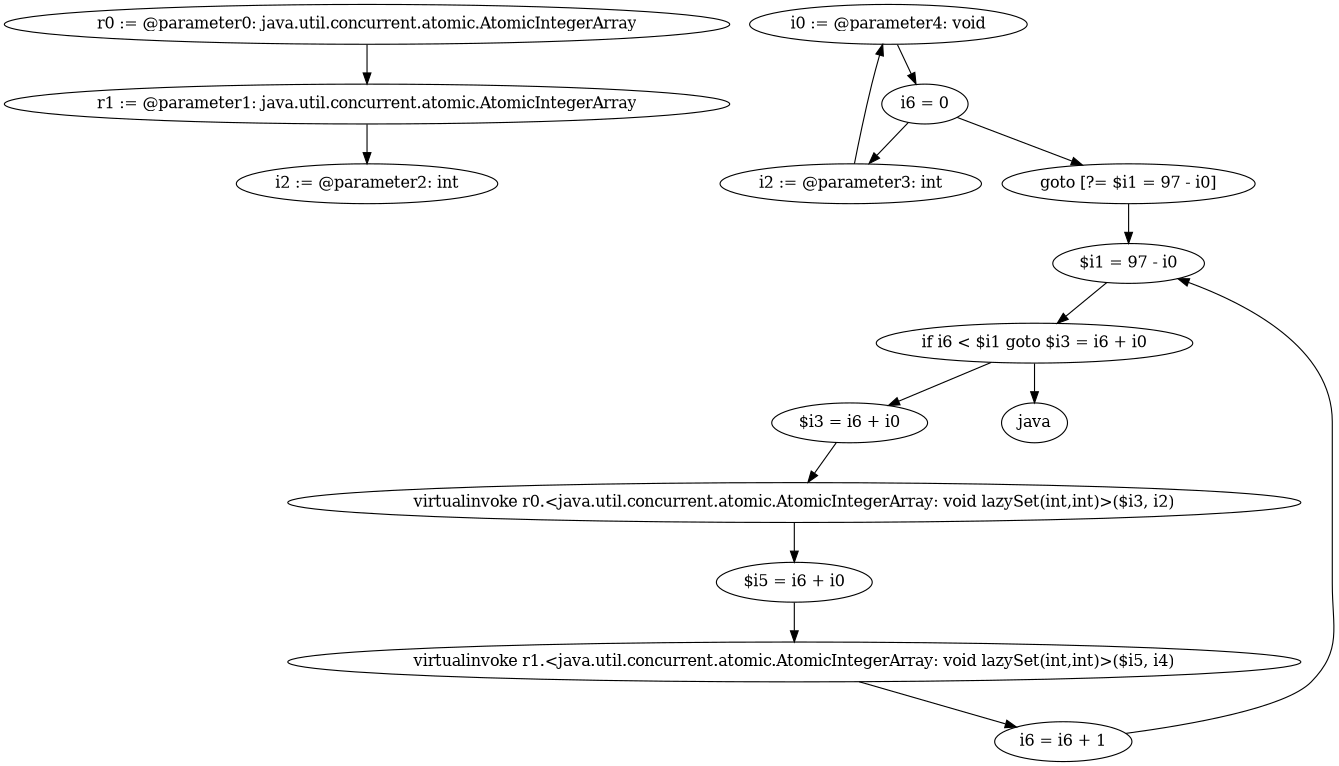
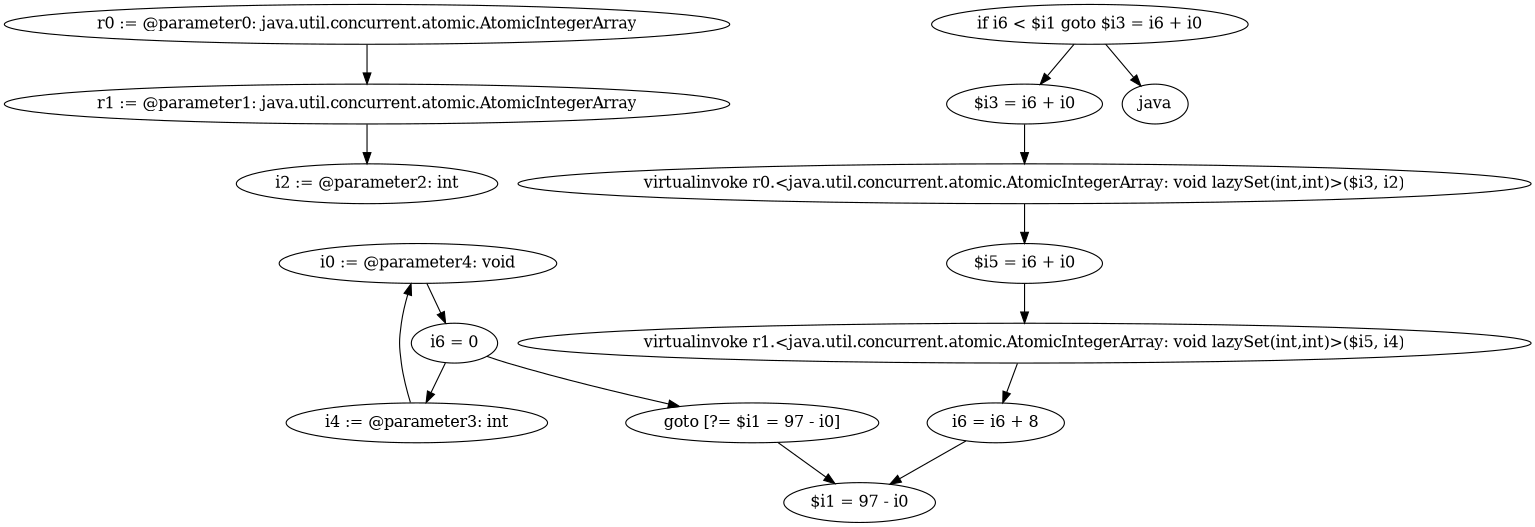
(851, 184) -> (417, 423)
(1086, 299) -> none
(1063, 742) -> (996, 423)
